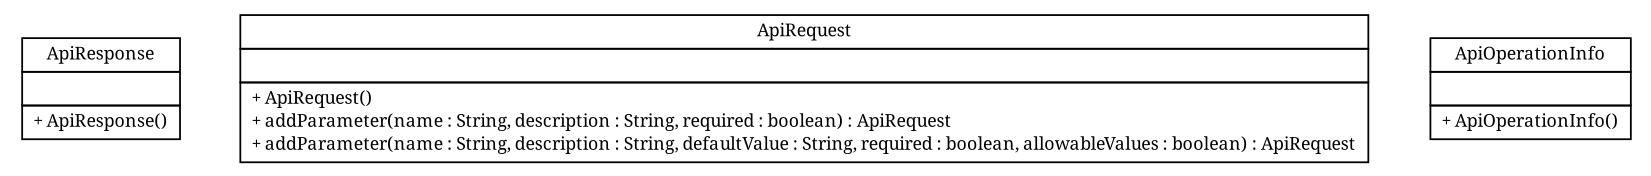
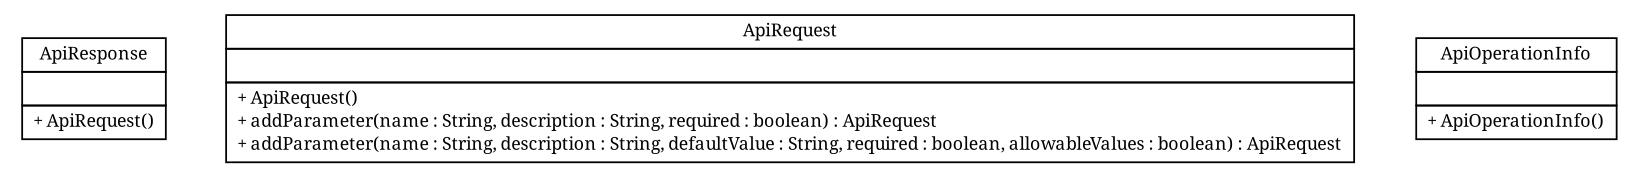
(101, 121) -> (94, 121)
